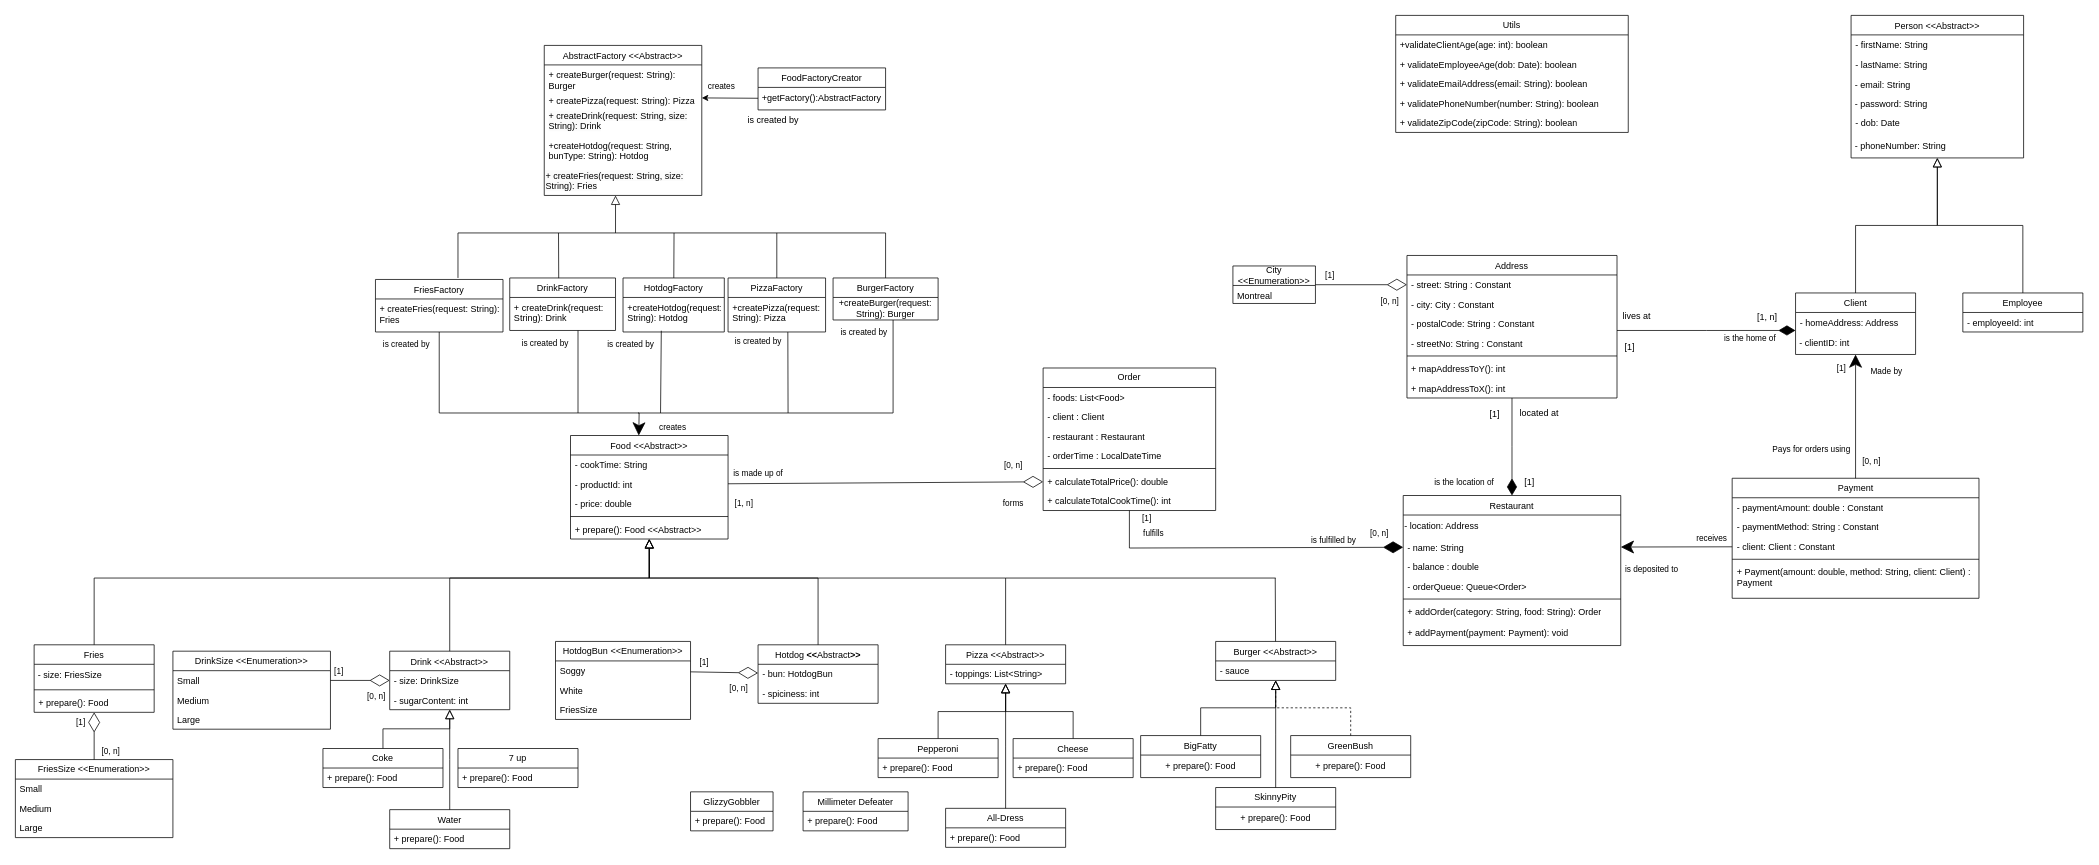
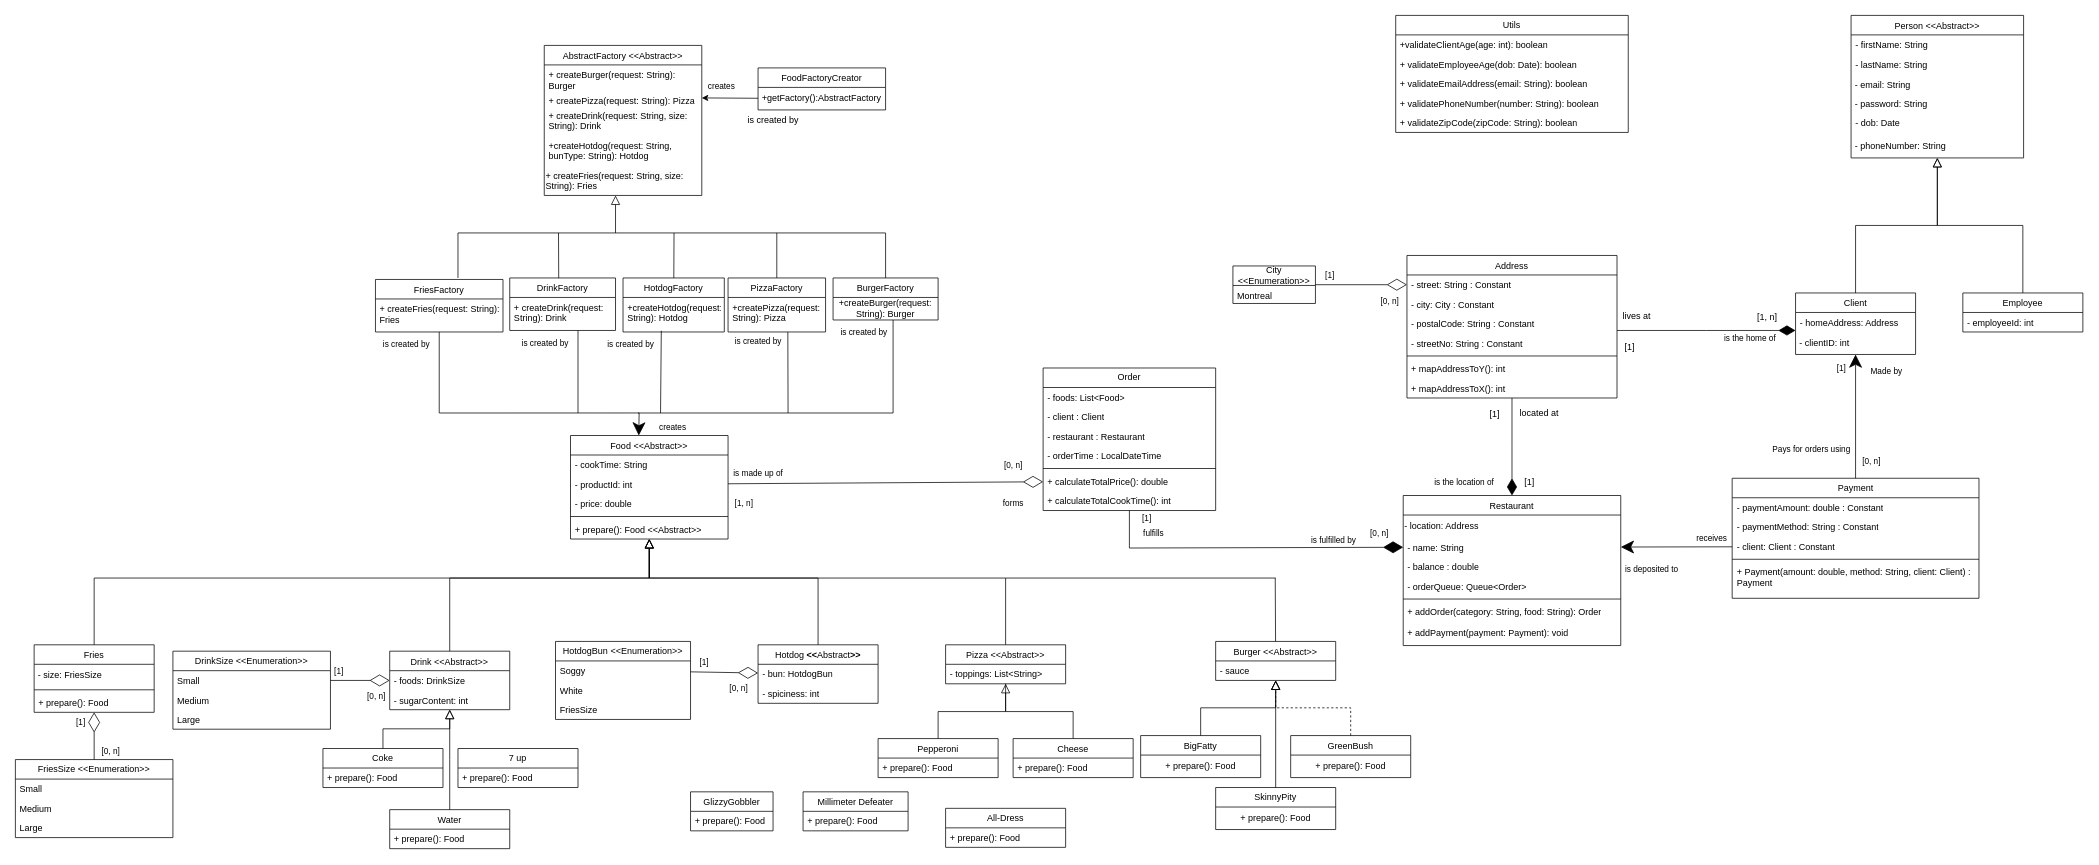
(430, 682) -> (434, 682)
(1003, 711) -> (1005, 688)
(1005, 761) -> none
